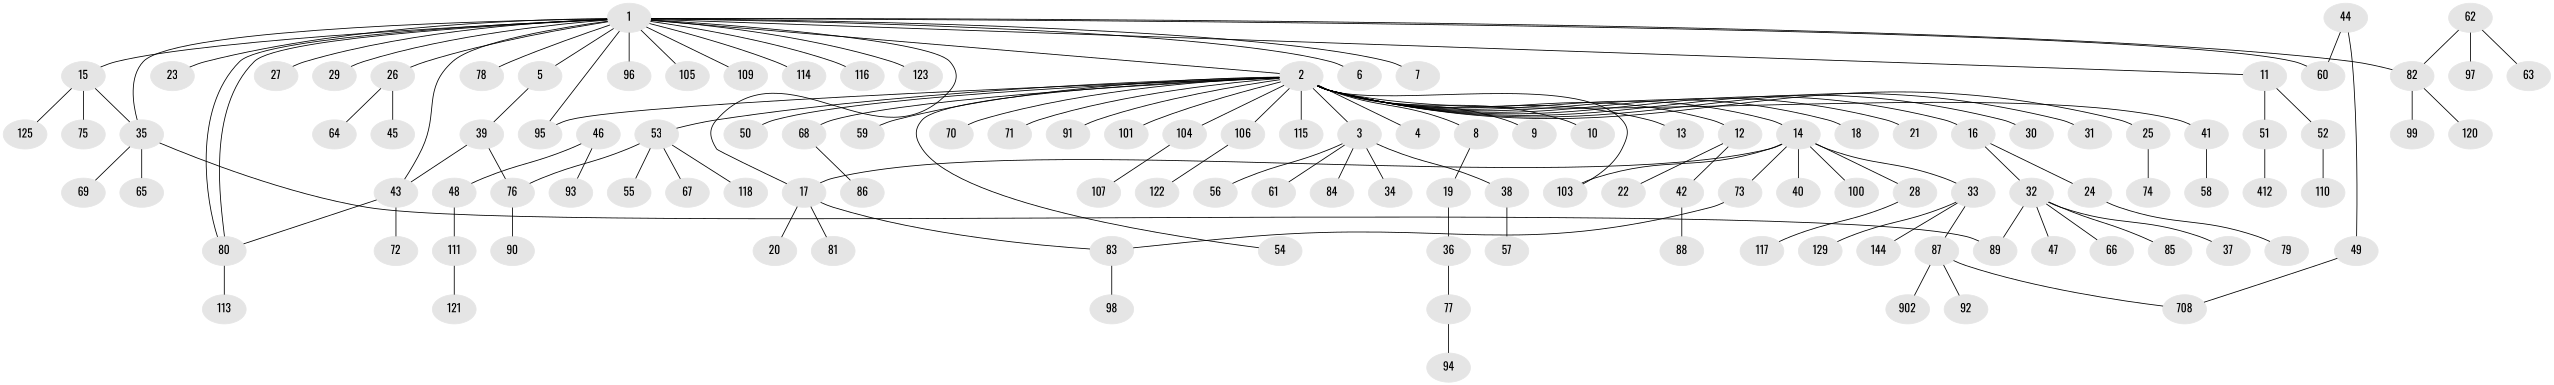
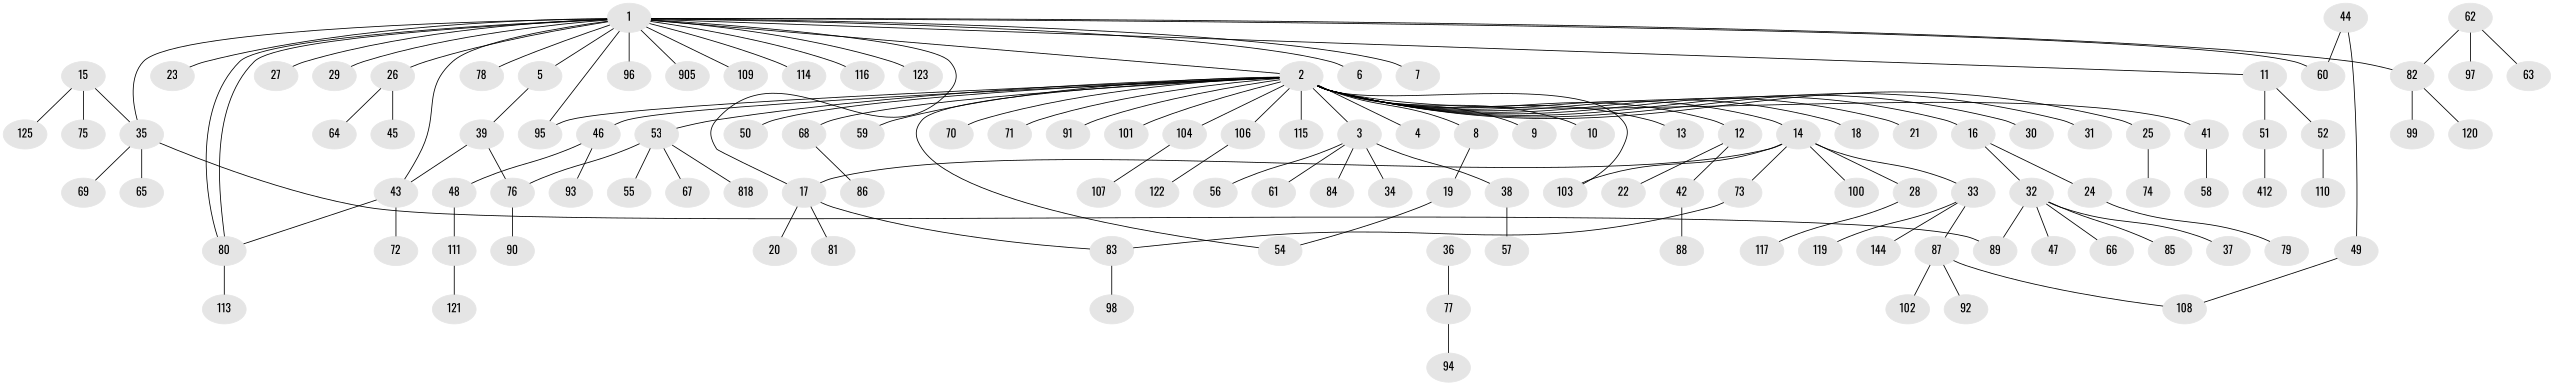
(289, 39) -> none
(687, 76) -> (687, 76)
none -> (946, 94)
(746, 193) -> (746, 193)
(1798, 193) -> none
(1449, 223) -> (1367, 226)
(1820, 251) -> (1820, 251)
(1908, 309) -> (1908, 309)
(2185, 309) -> (2185, 309)
